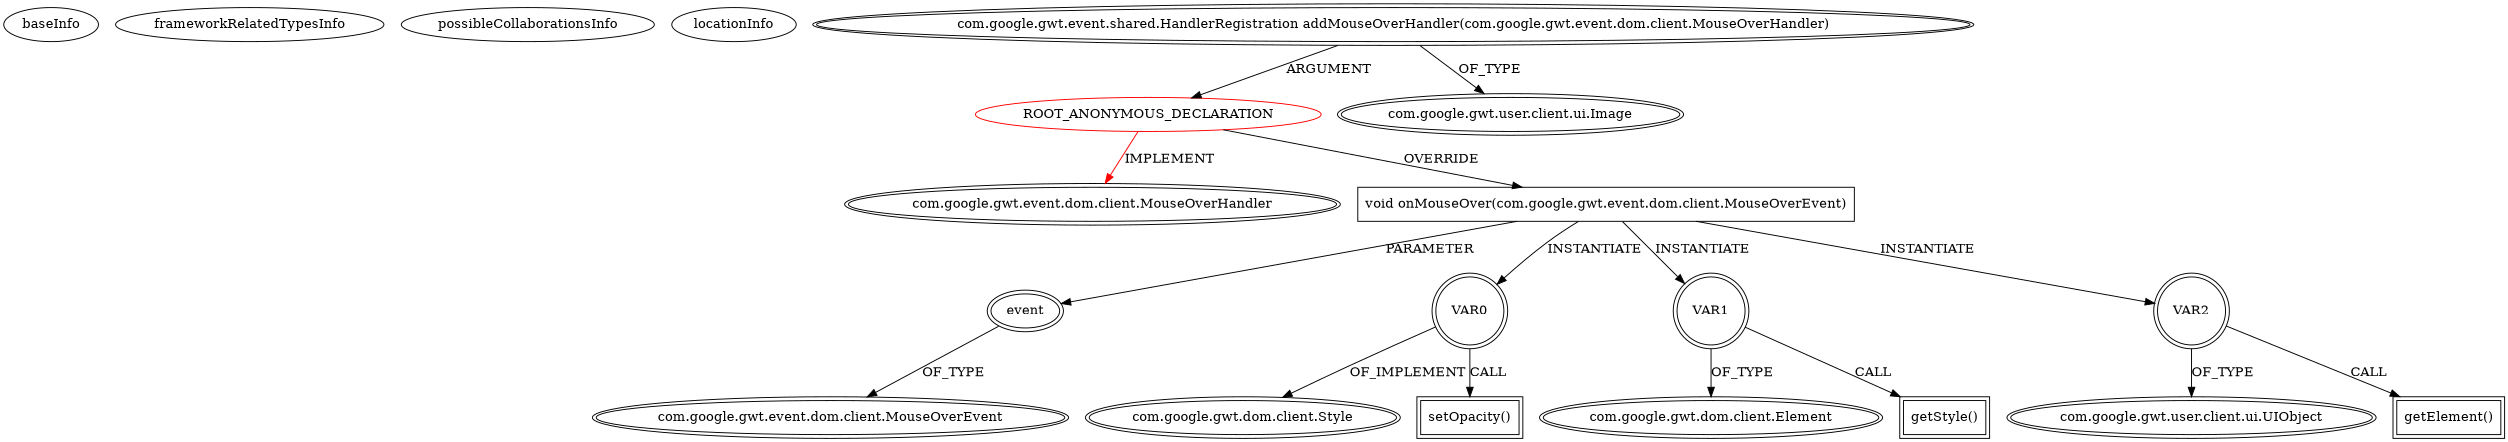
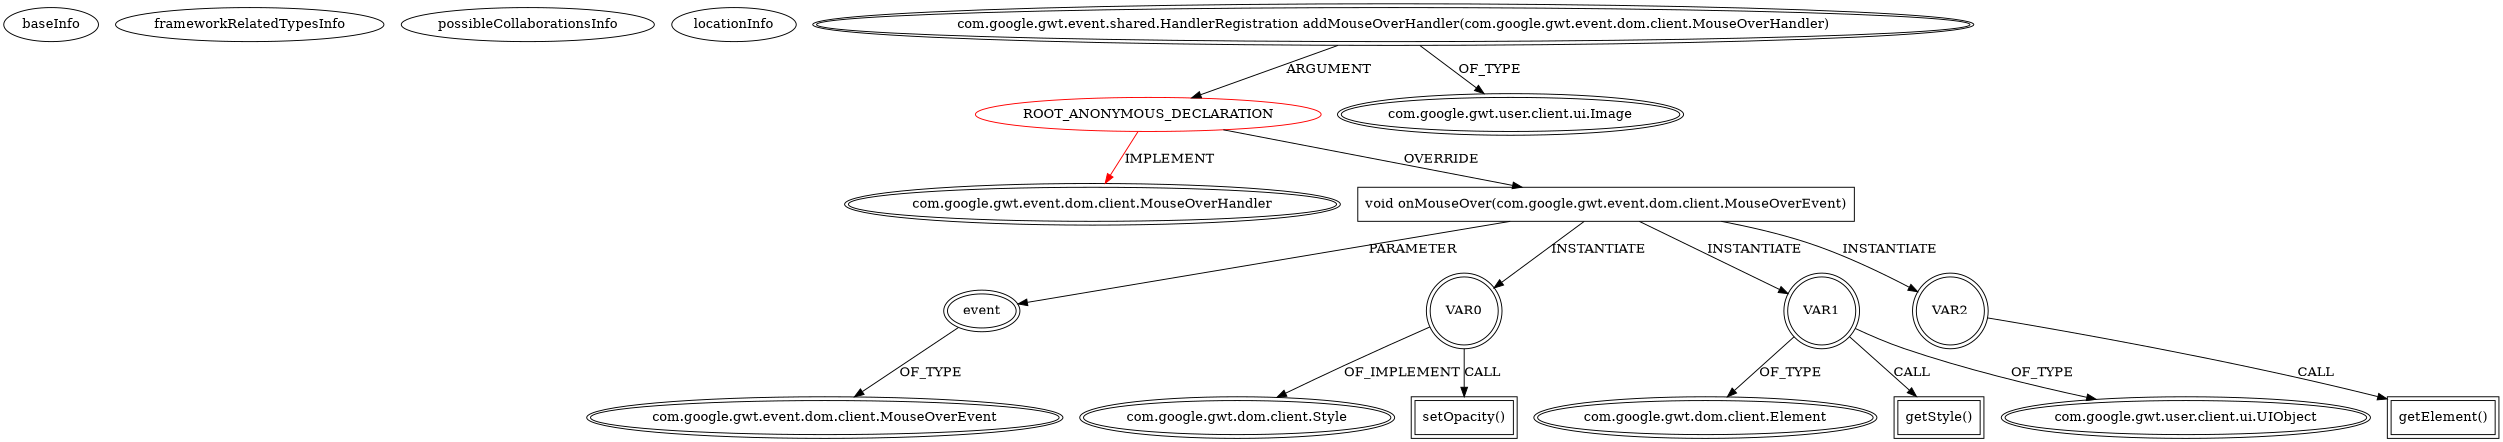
(2191, 368) -> (1969, 369)
